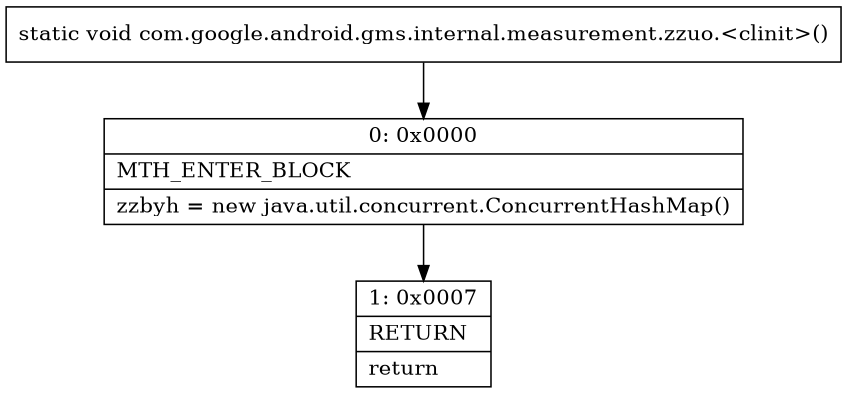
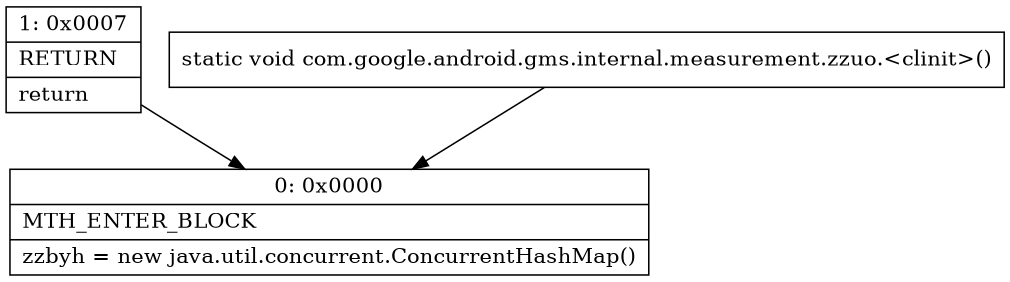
(424, 245) -> (186, 133)
